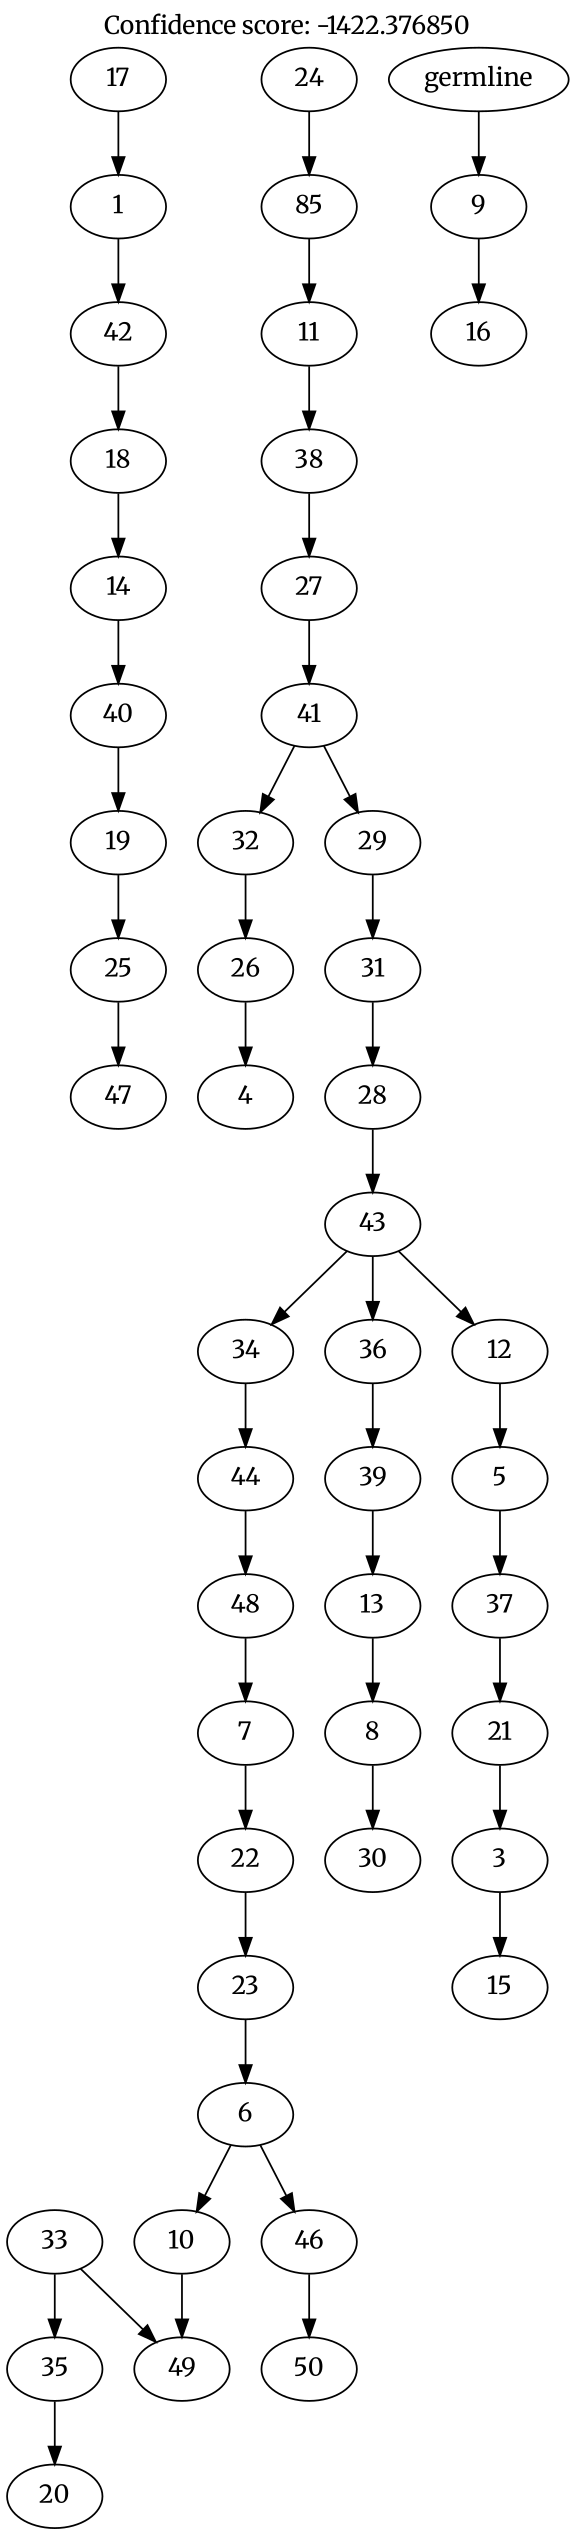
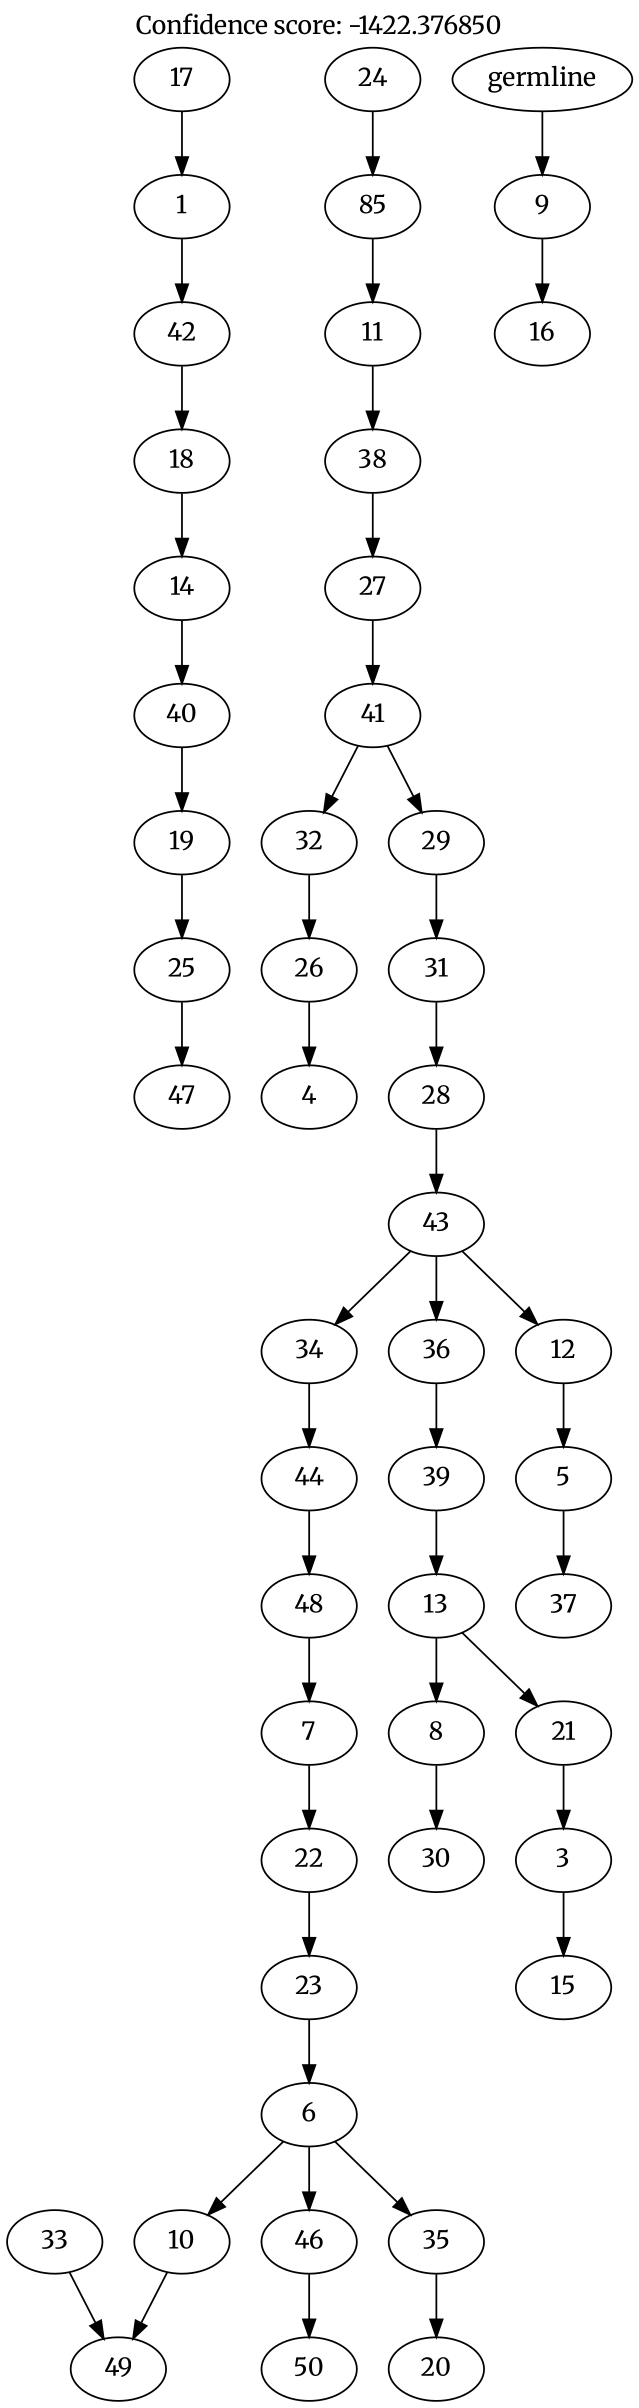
(500, 1661) -> (493, 1663)
(55, 2297) -> (366, 2172)
